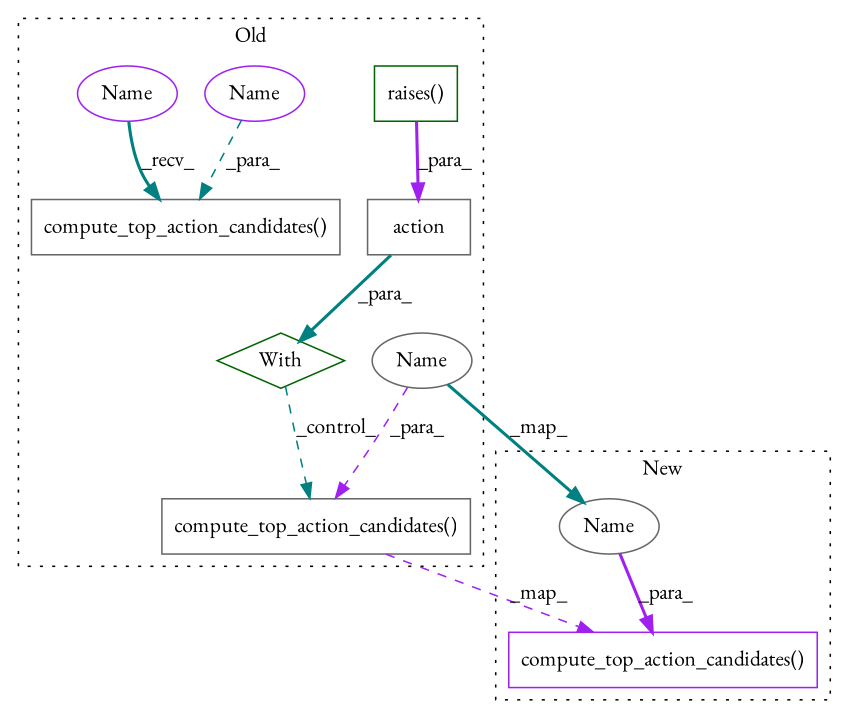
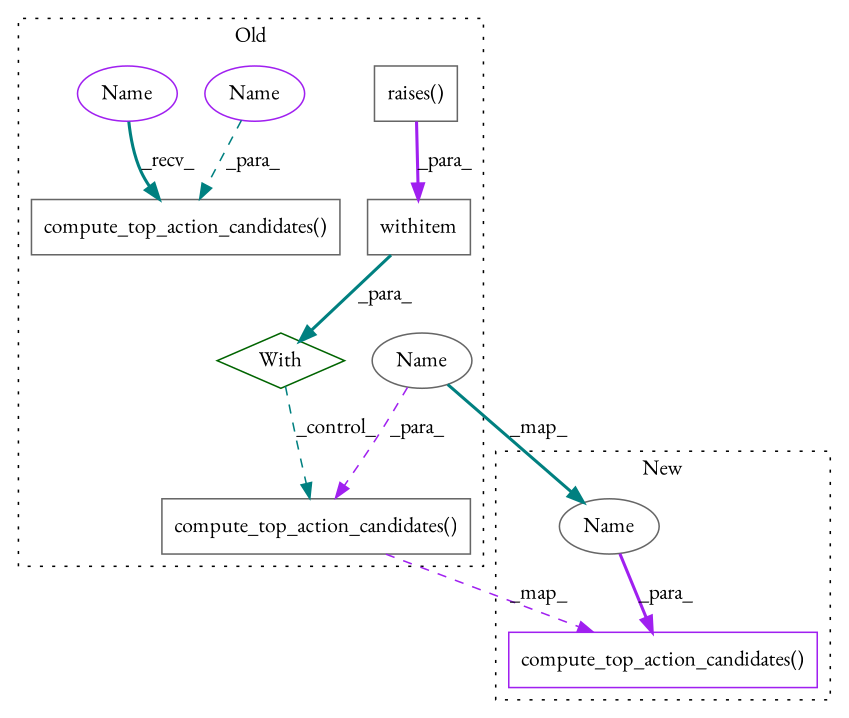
(416, 94) -> (416, 94)
(419, 227) -> (419, 227)
